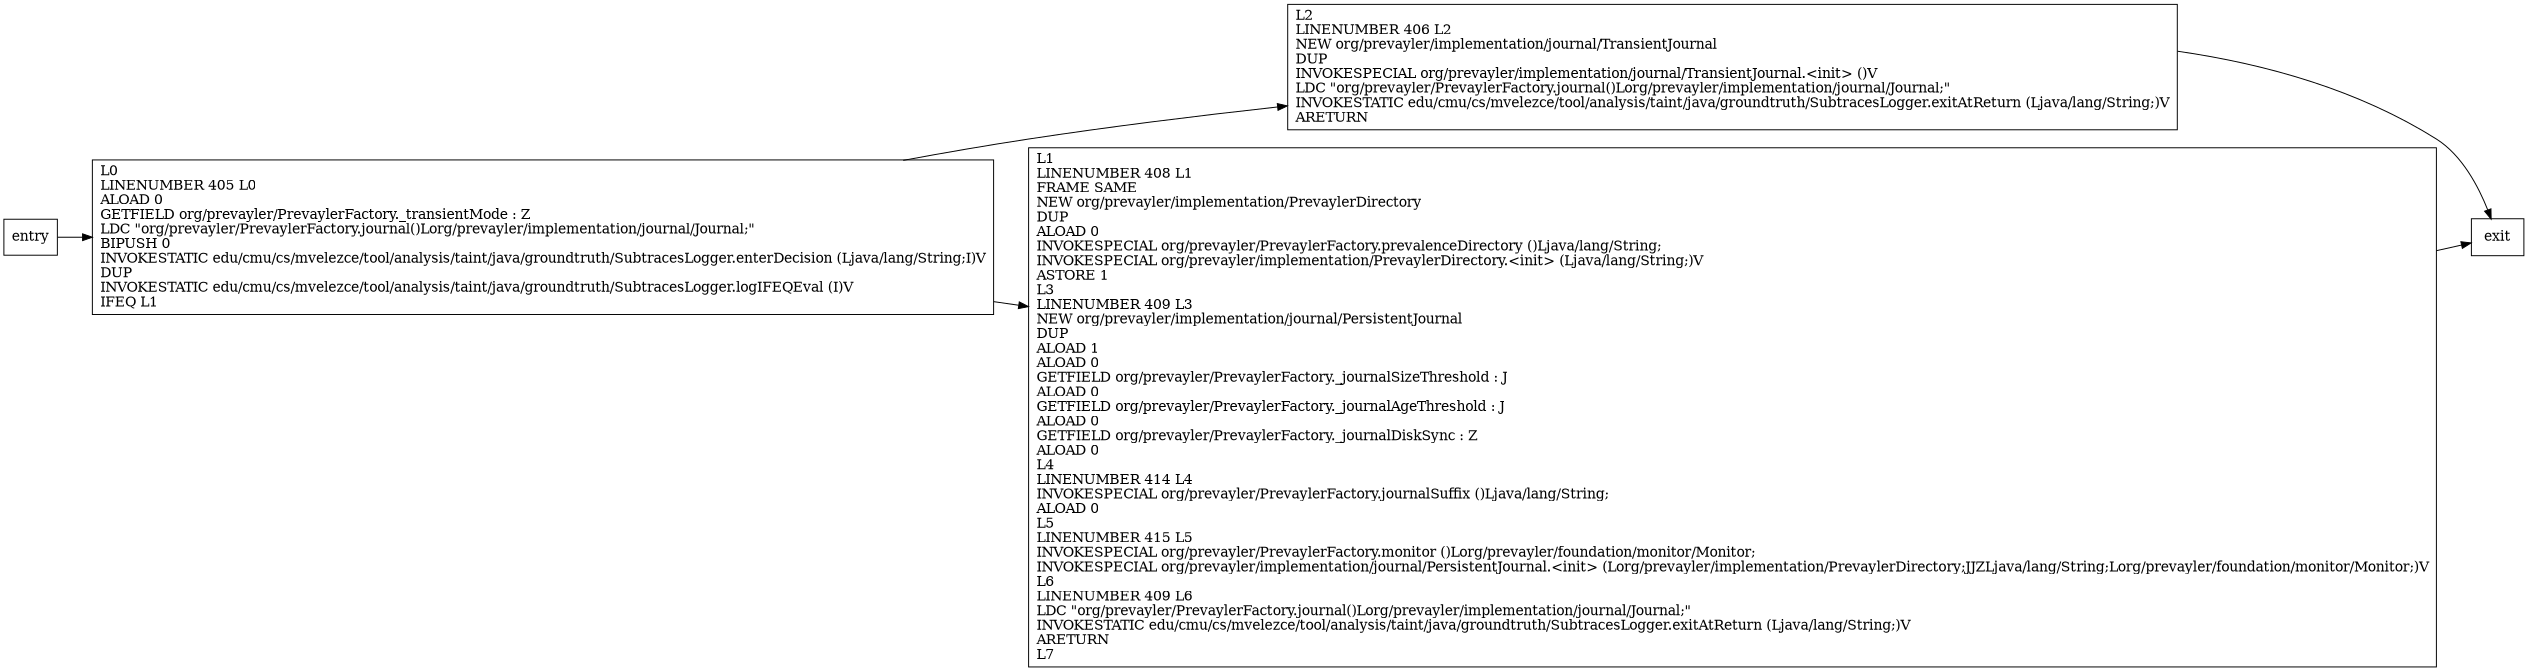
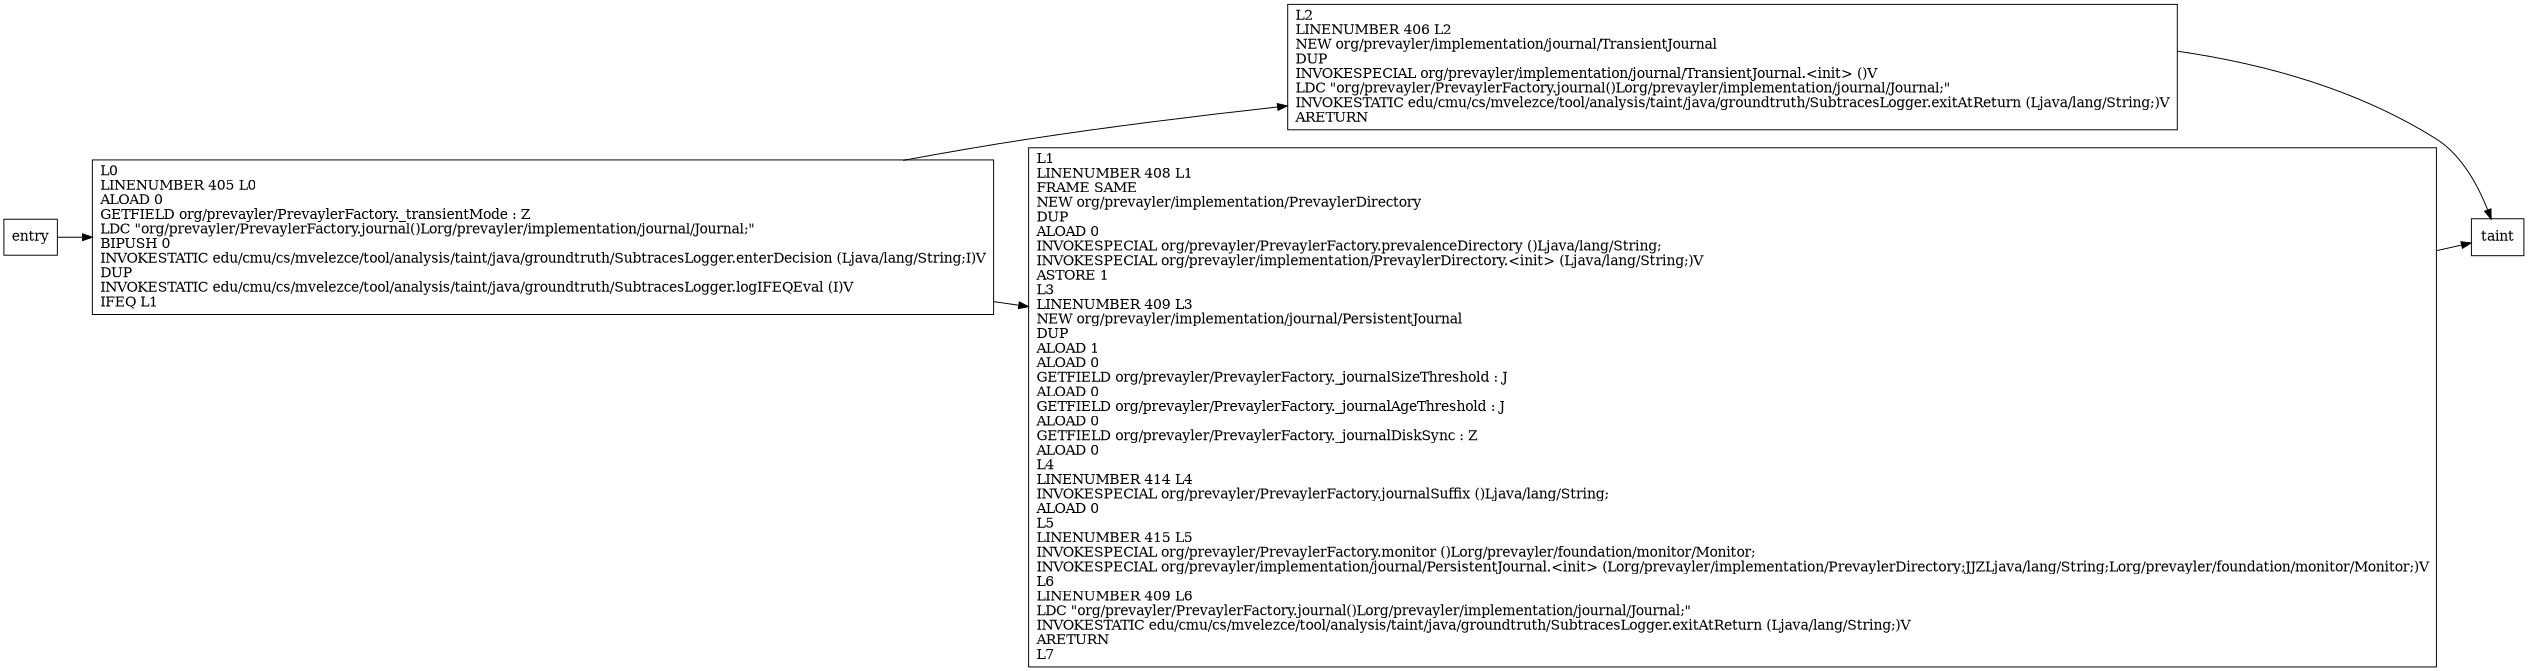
(2498, 237) -> (2498, 237)
